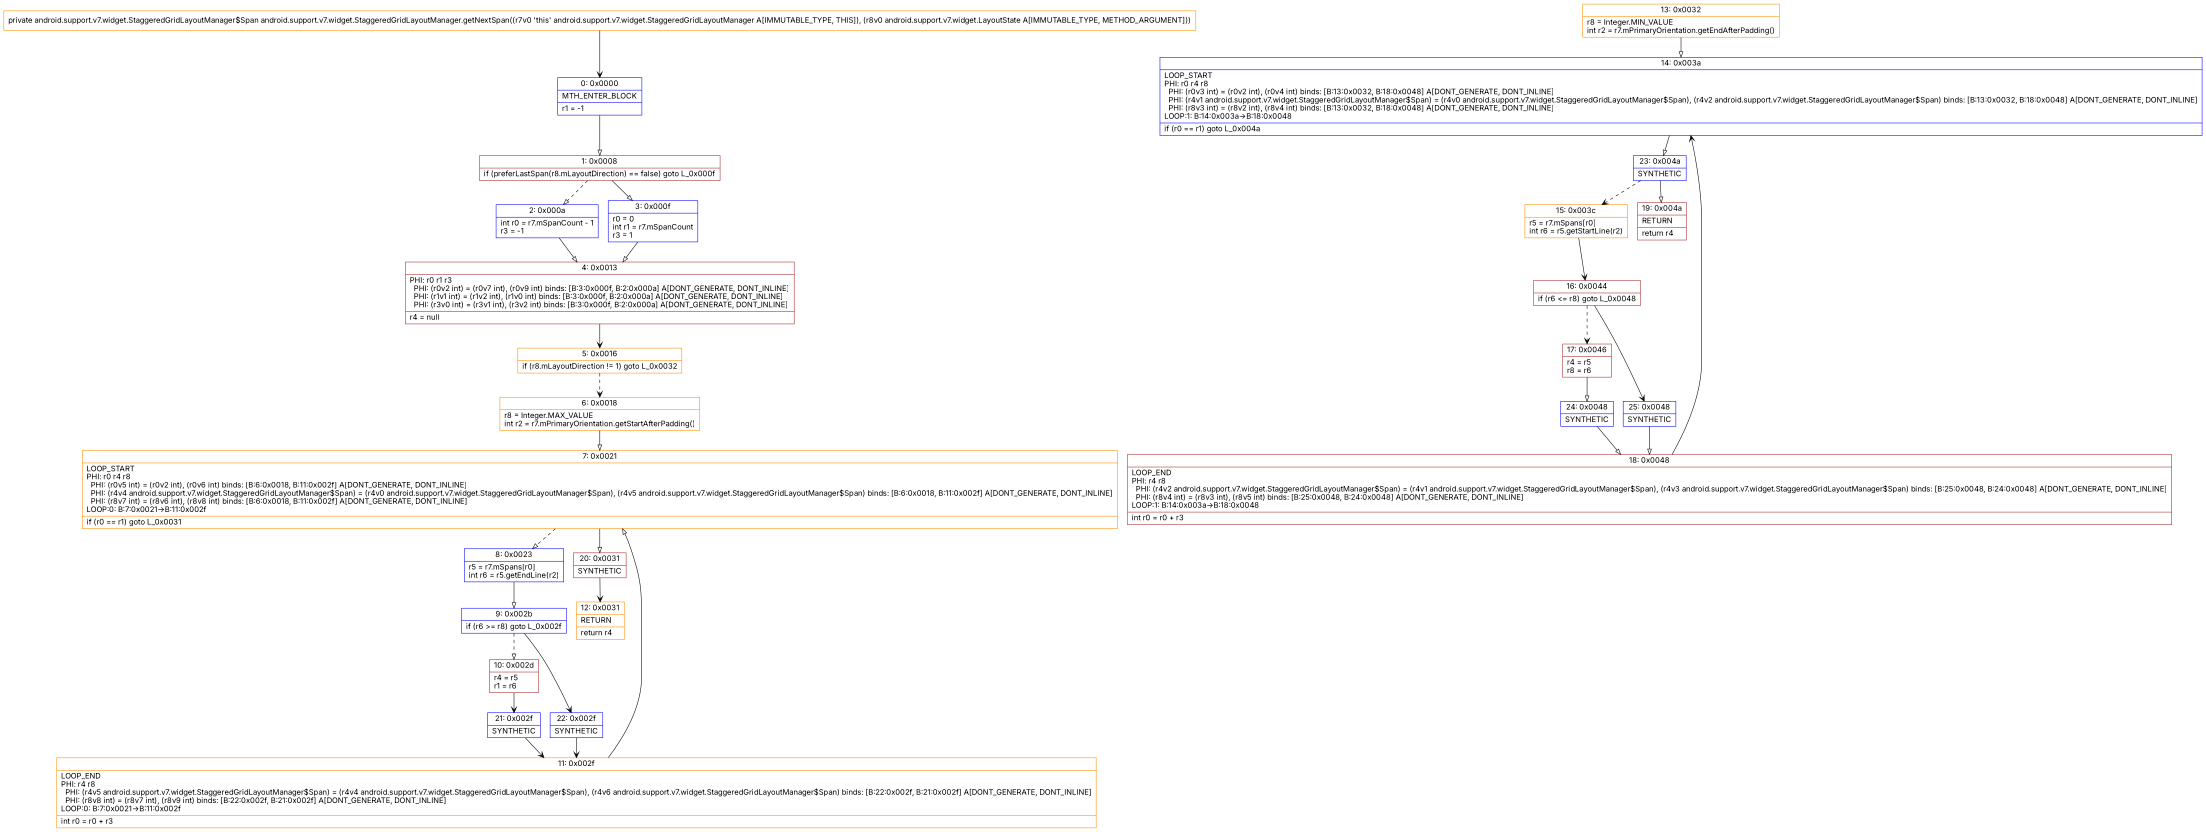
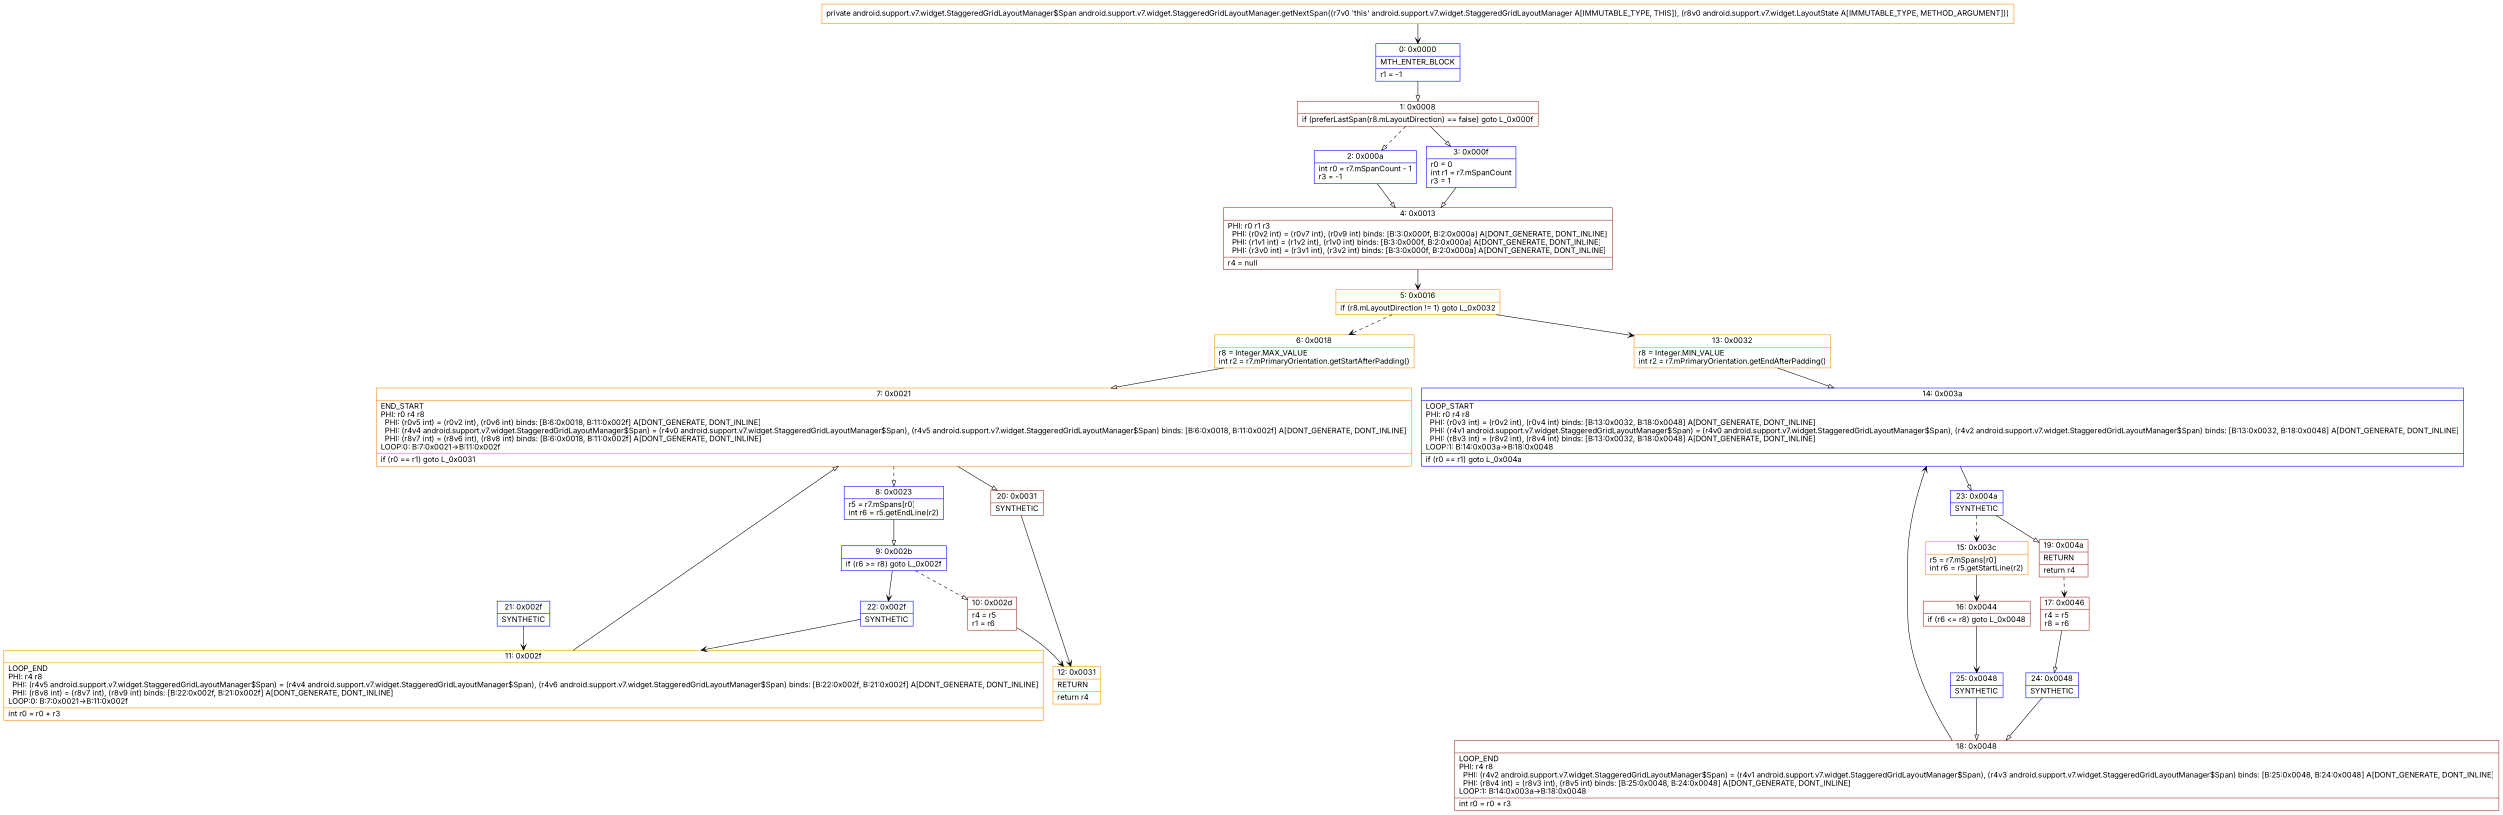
(1587, 322) -> (2064, 584)
none -> (1562, 325)
(111, 469) -> (402, 406)
(514, 700) -> (1040, 643)
